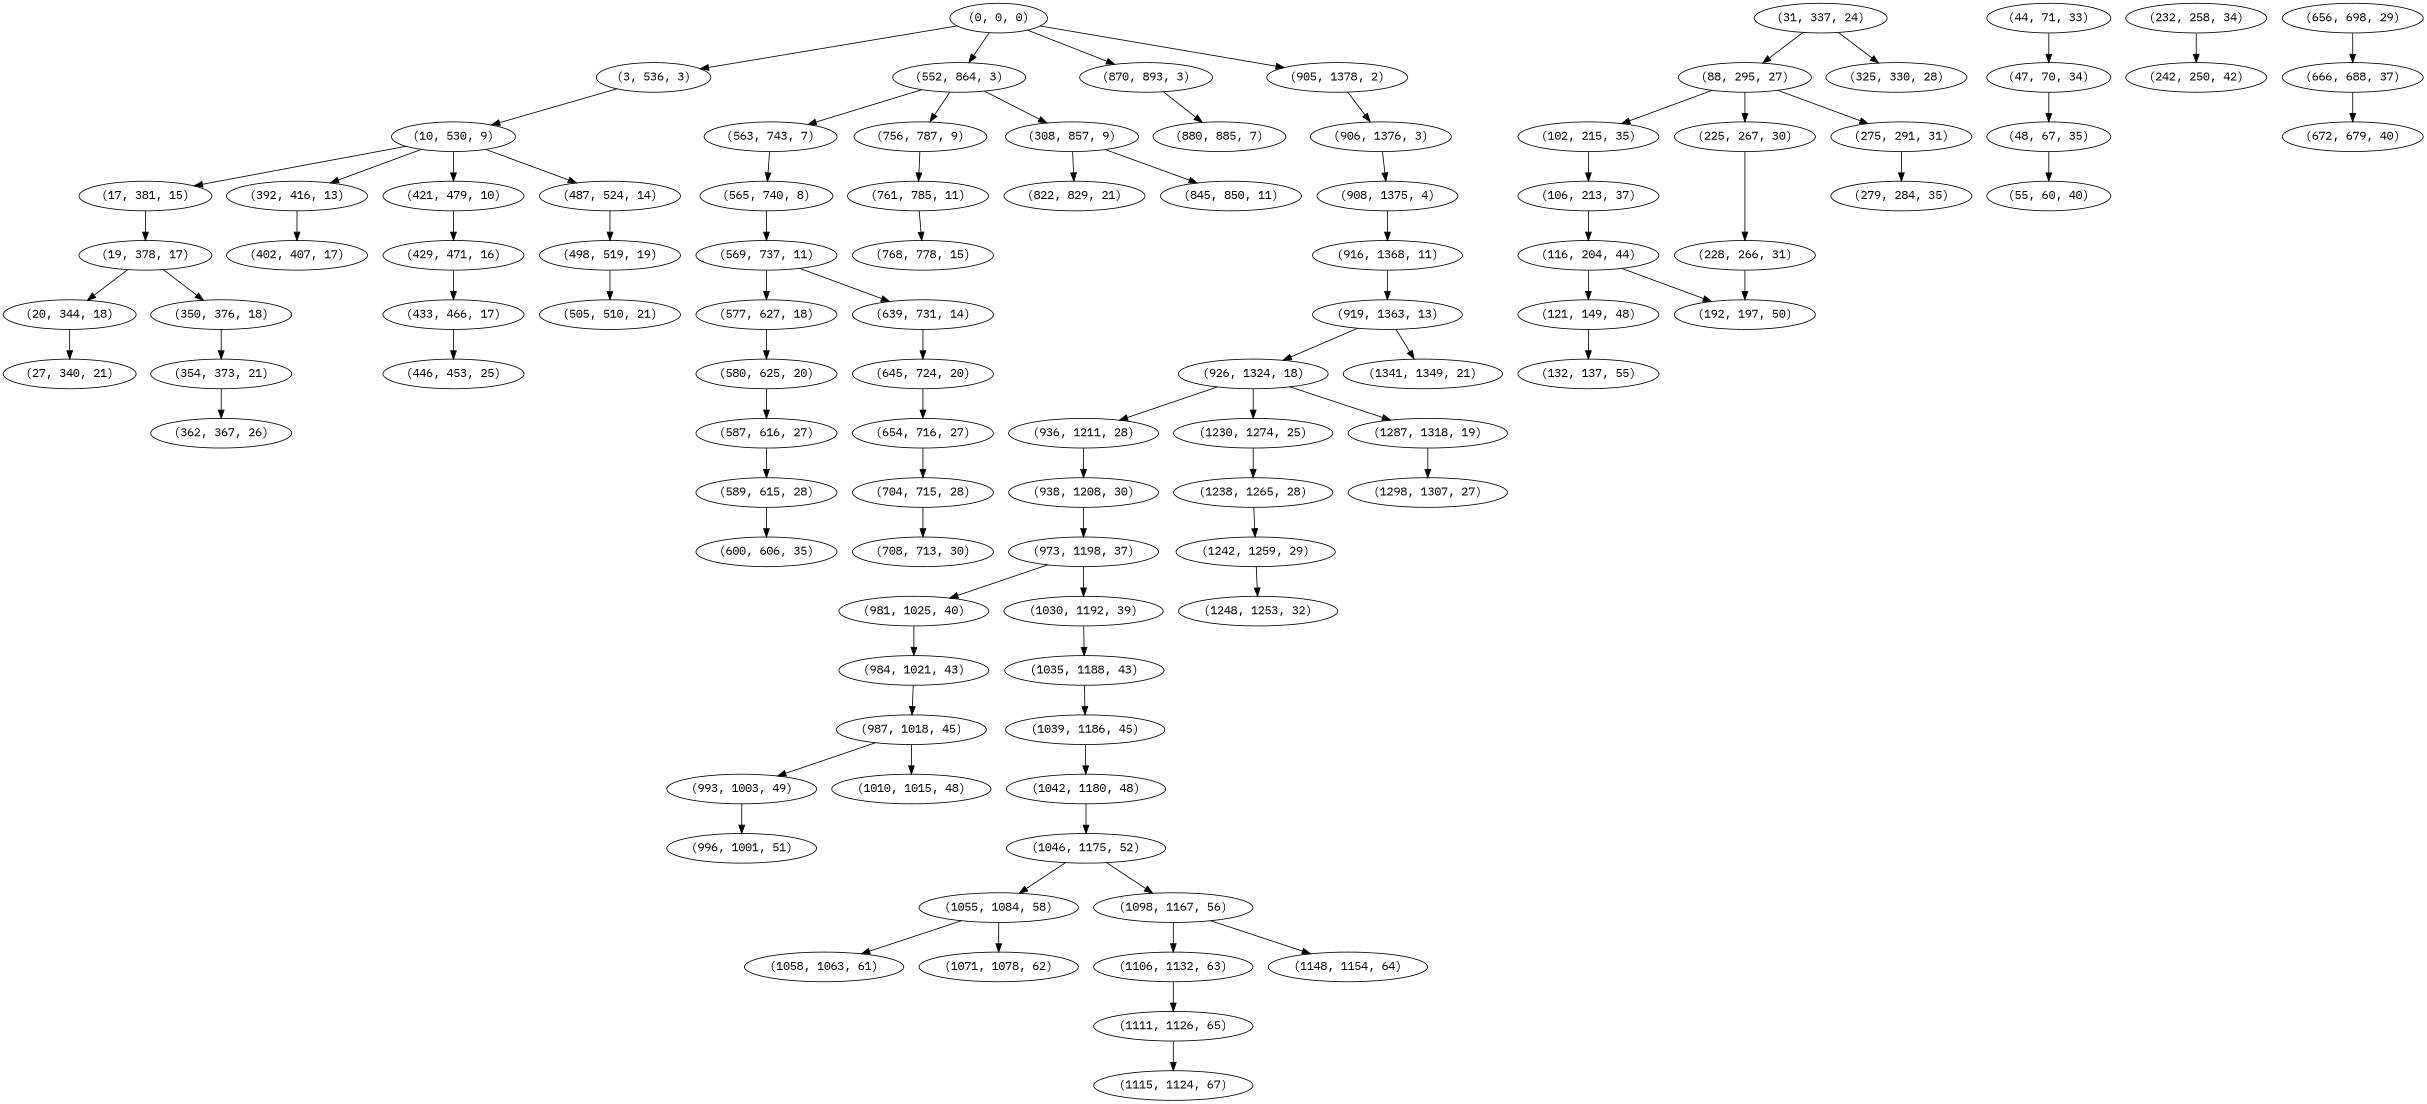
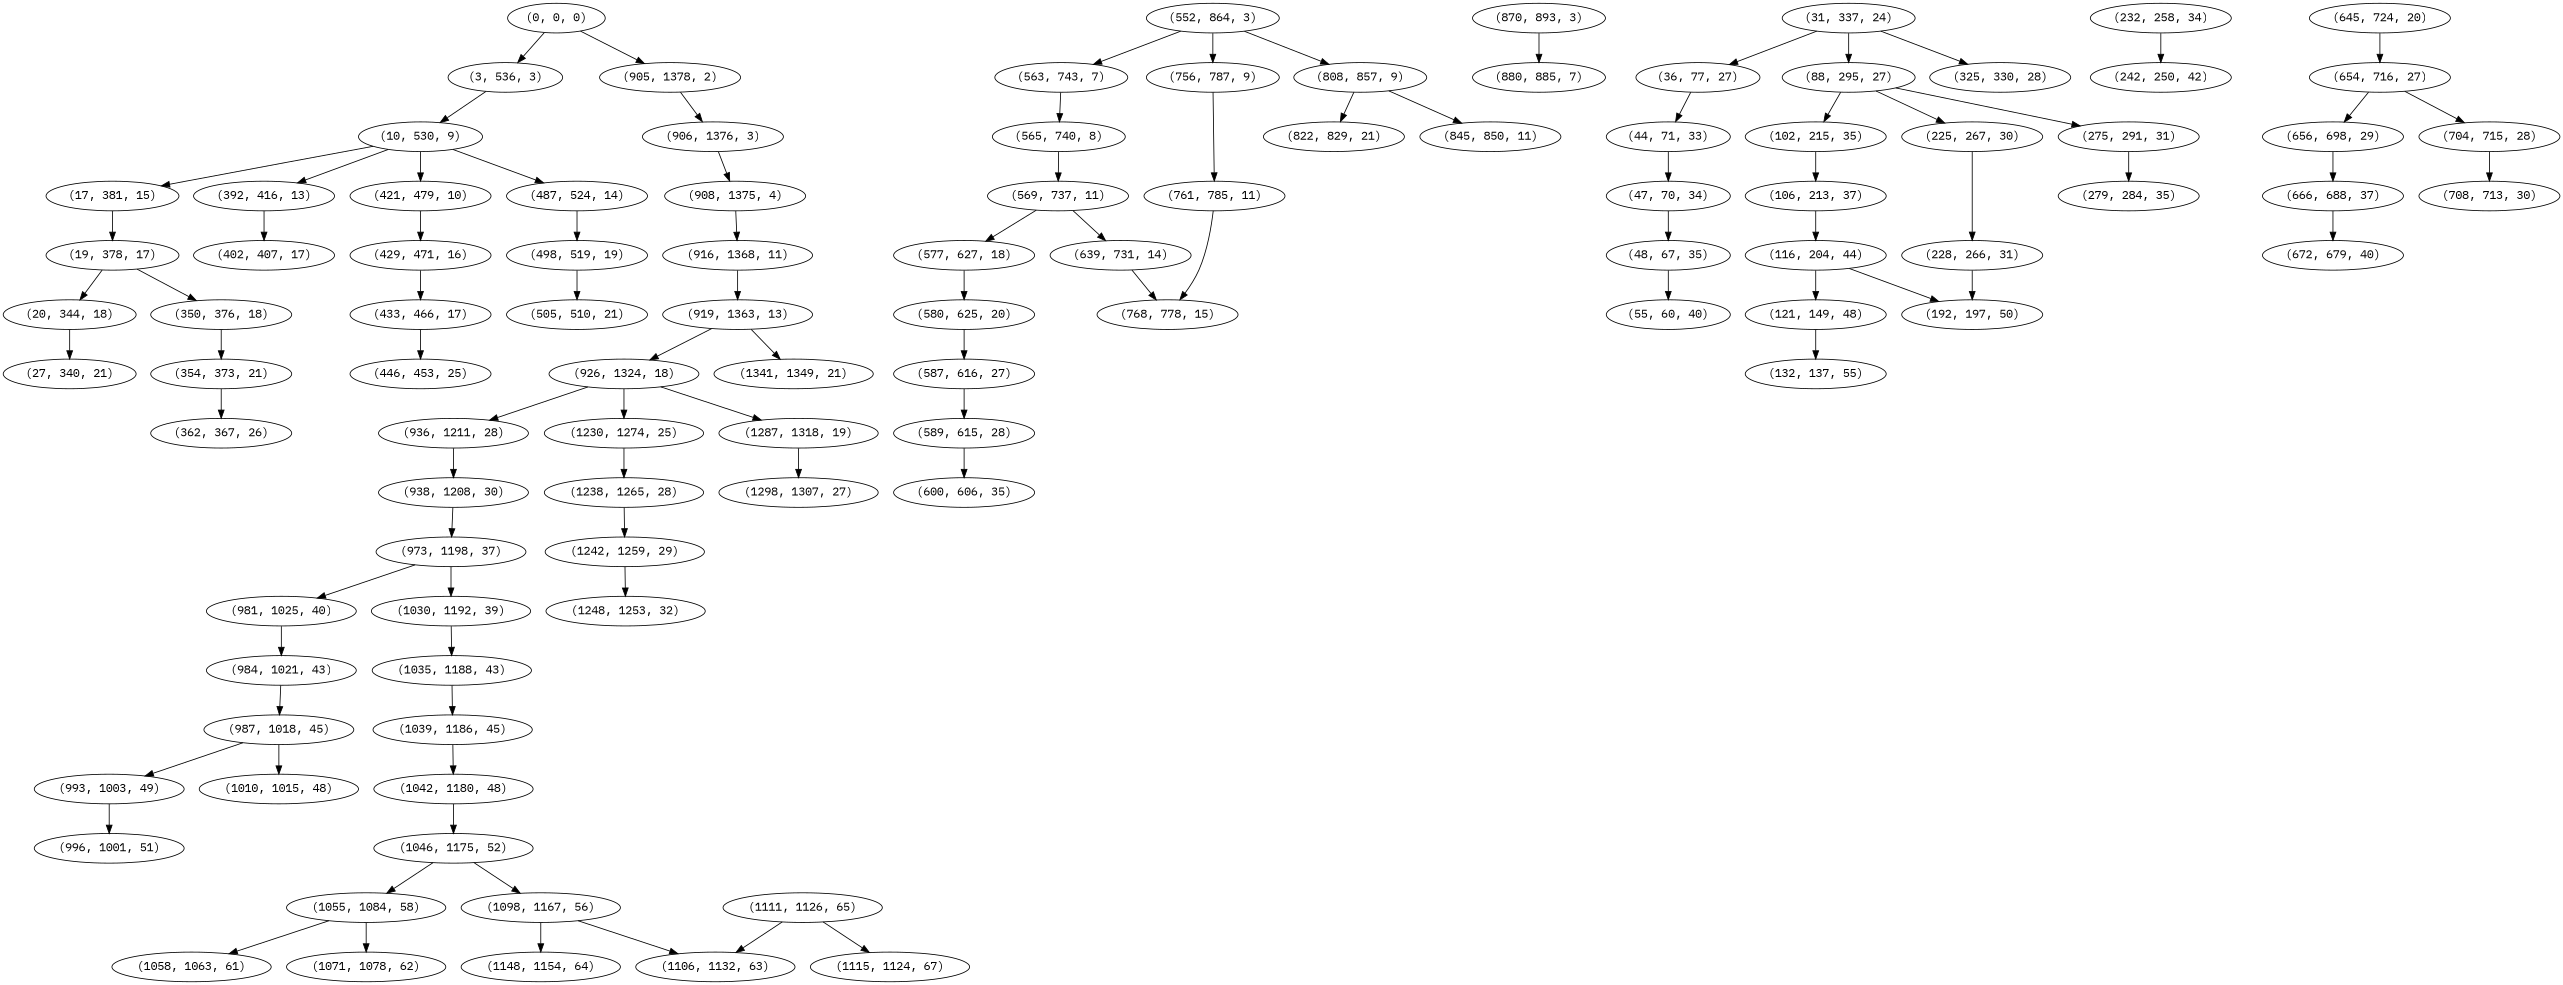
(981, 44) -> none
(1067, 46) -> none
none -> (1698, 77)
none -> (2359, 104)
(1072, 137) -> (1360, 77)
(923, 340) -> (1141, 282)
(1173, 993) -> (763, 935)
